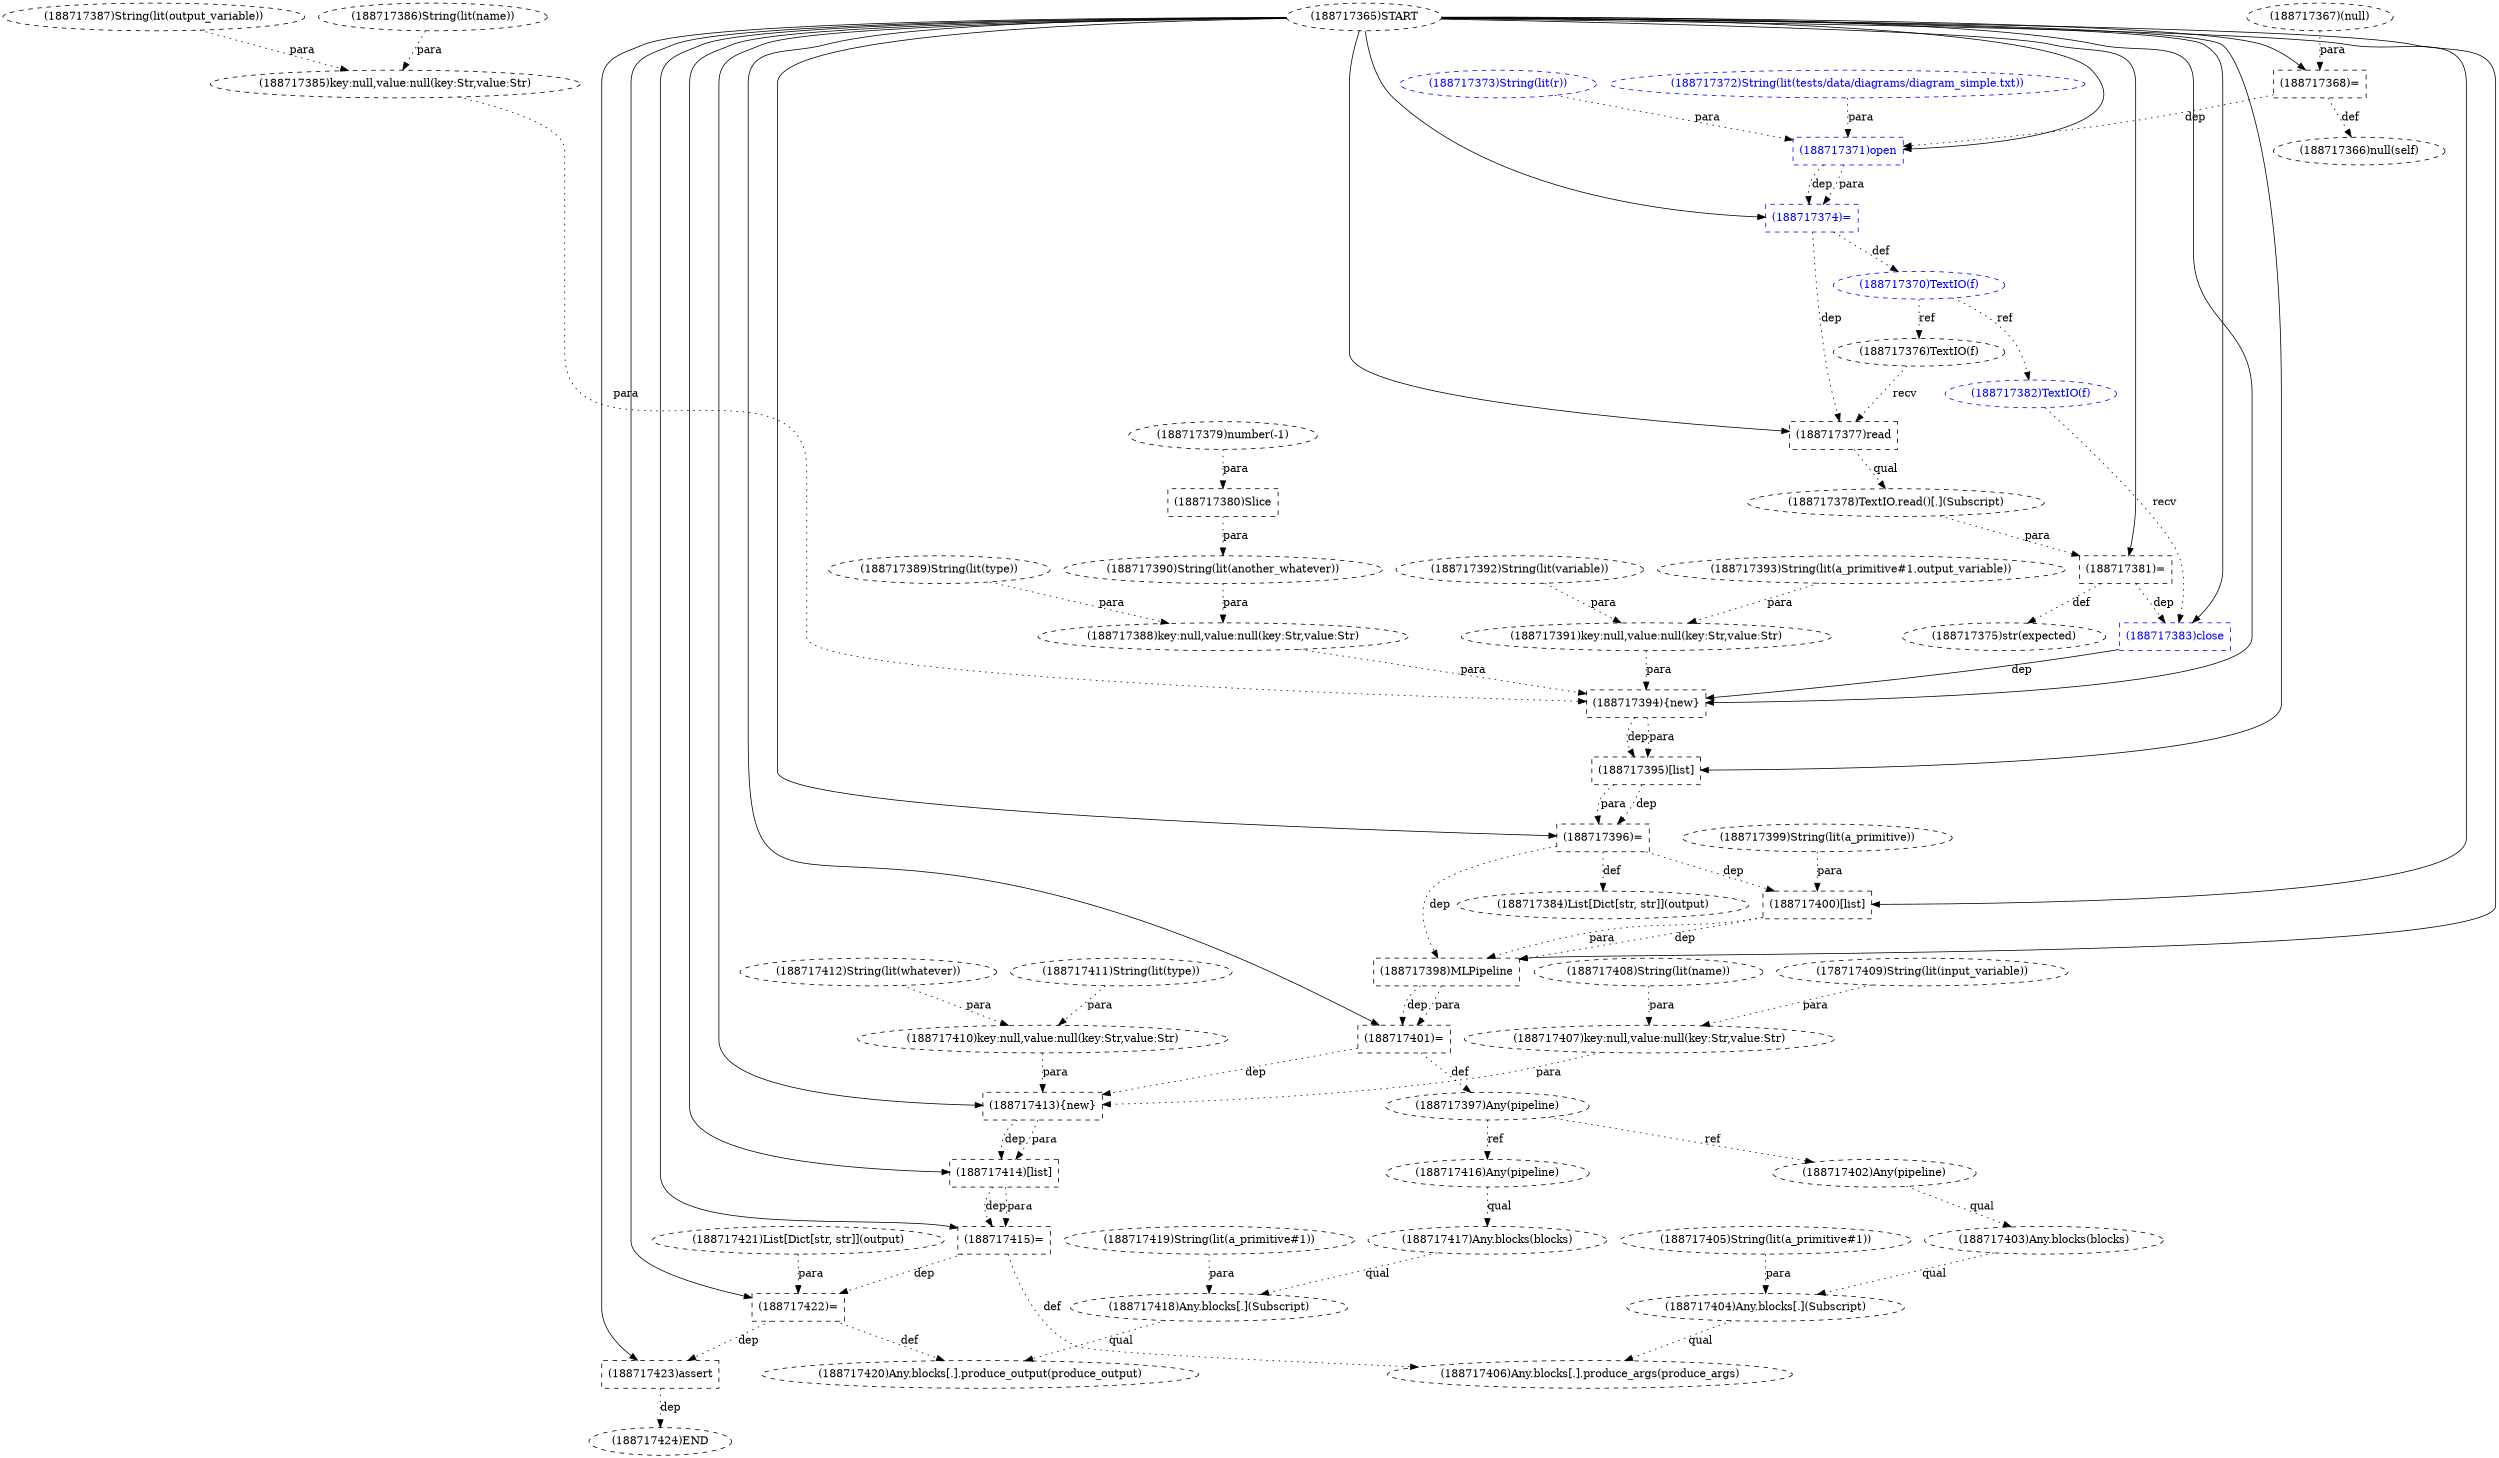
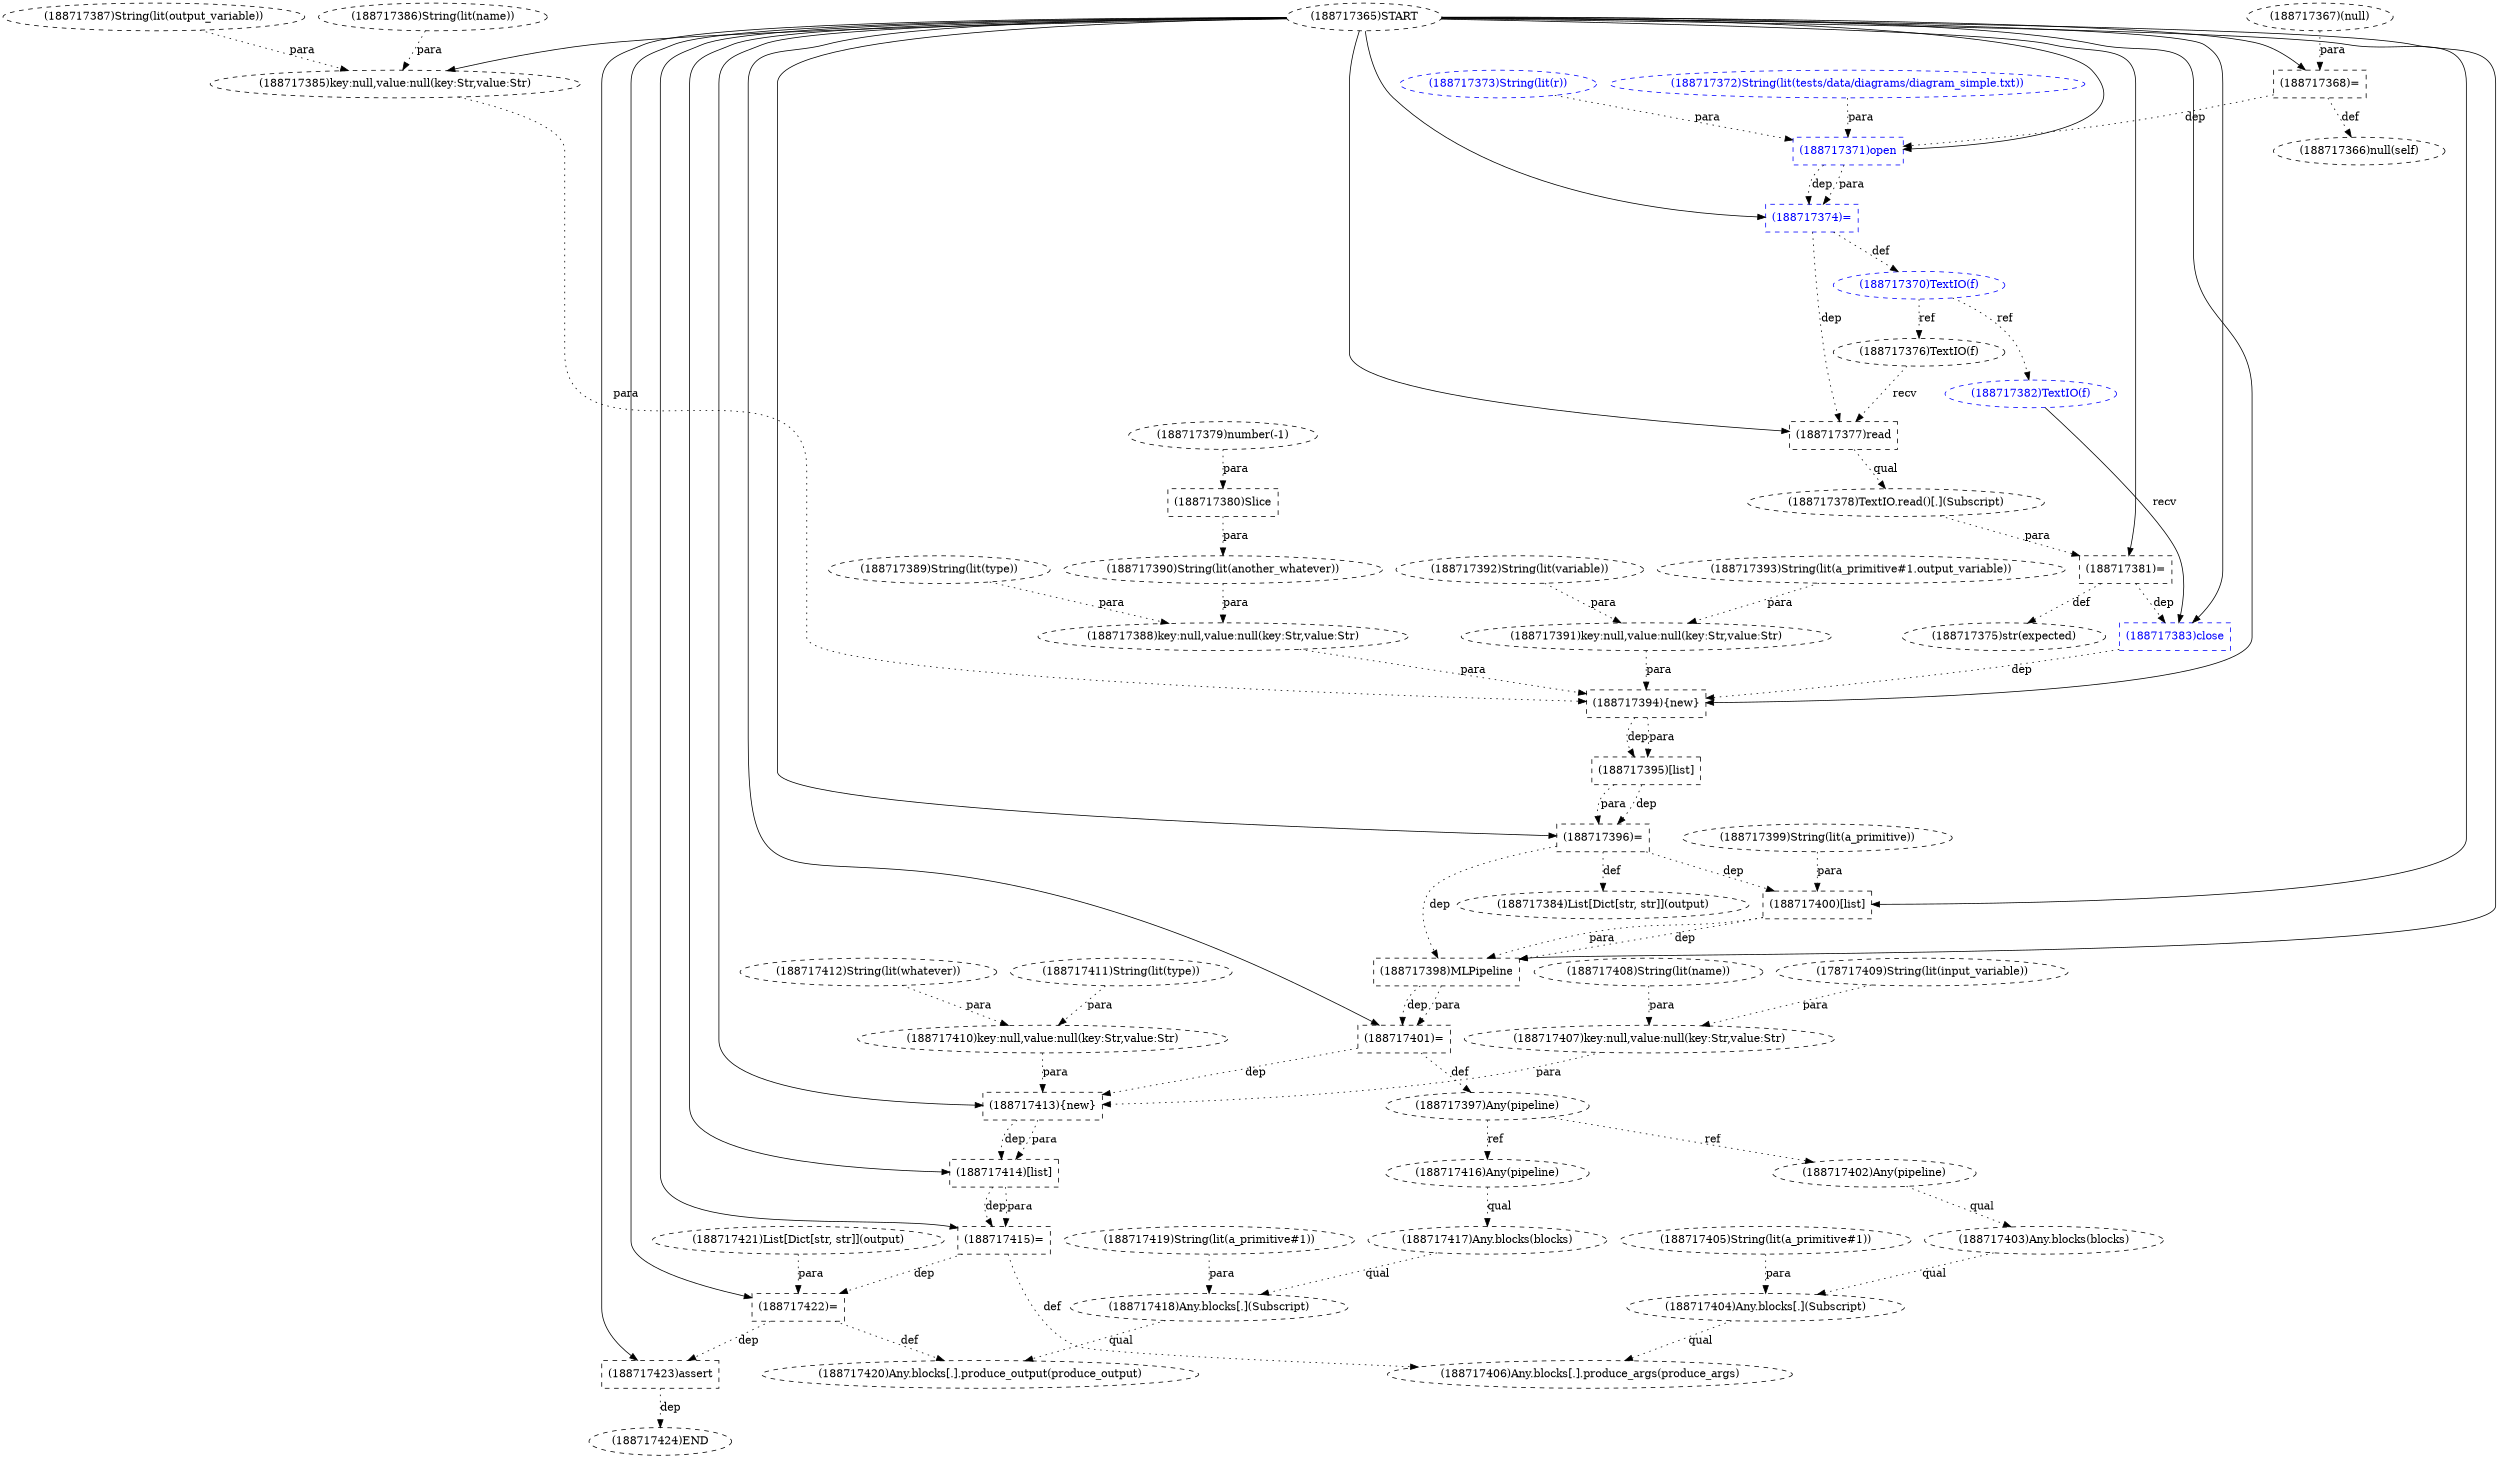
(2277, 272) -> (870, 29)
(2142, 504) -> (2142, 504)
(1917, 677) -> (1917, 677)
